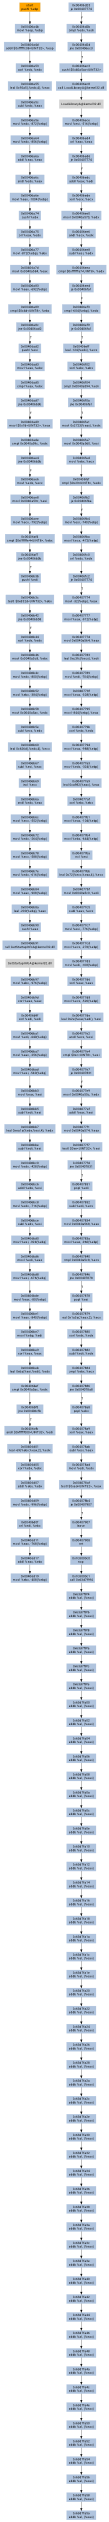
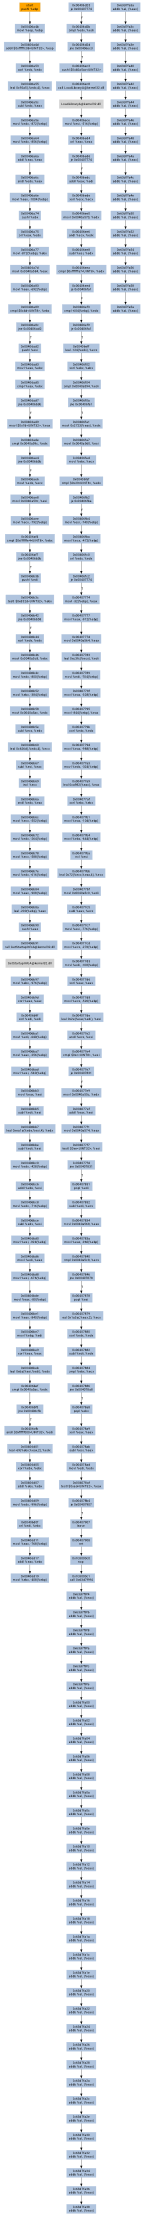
(81, 2217) -> none
